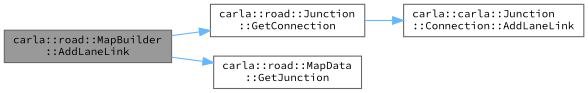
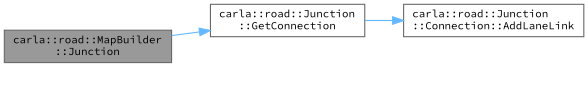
(494, 21) -> (494, 21)
(88, 46) -> (88, 46)
(288, 72) -> none
